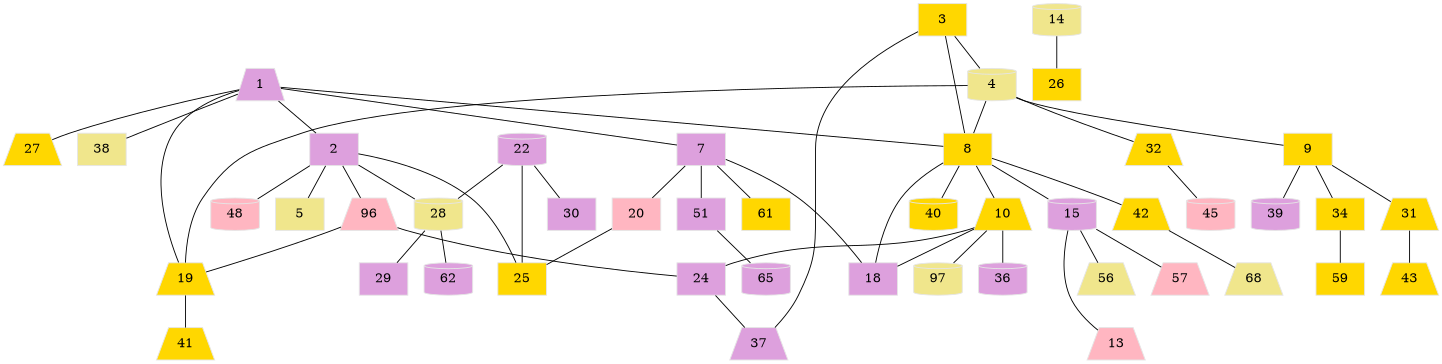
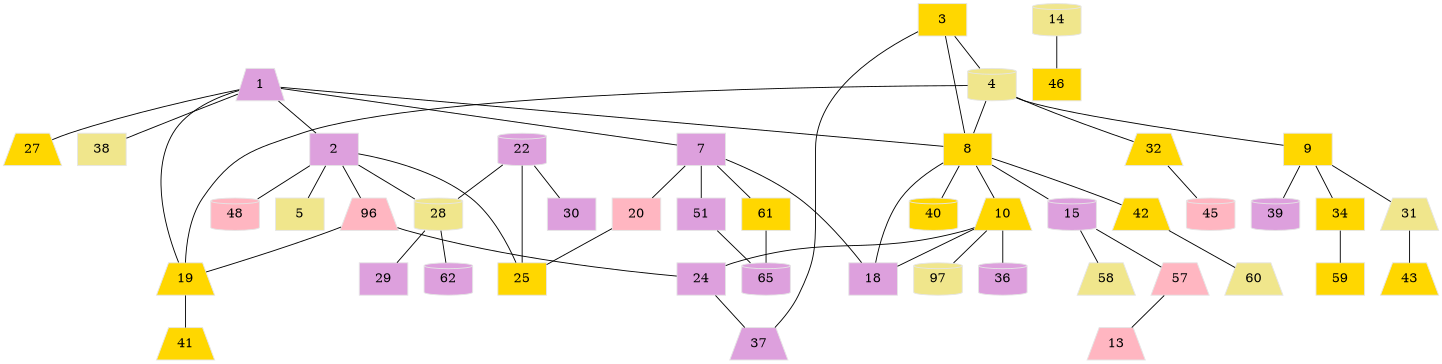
(1057, 85) -> (1057, 85)
(1410, 214) -> (1410, 214)
none -> (766, 247)
(1106, 279) -> (1106, 279)
(1254, 279) -> (1254, 279)
(1066, 286) -> (1148, 311)
